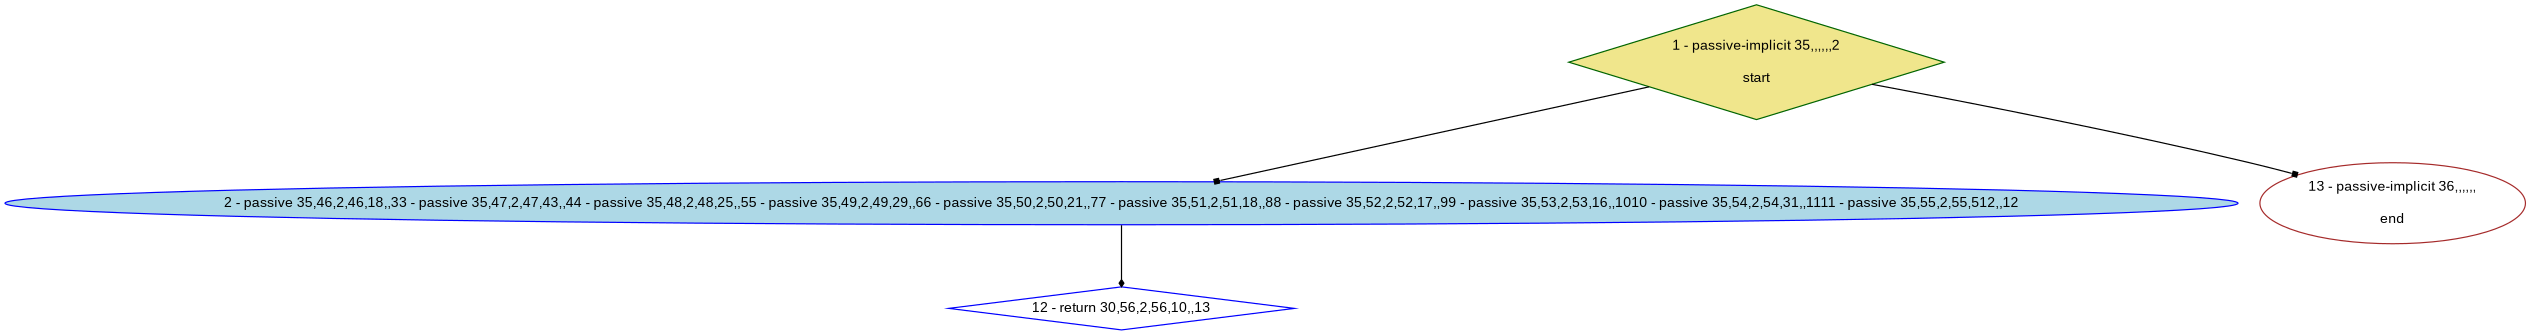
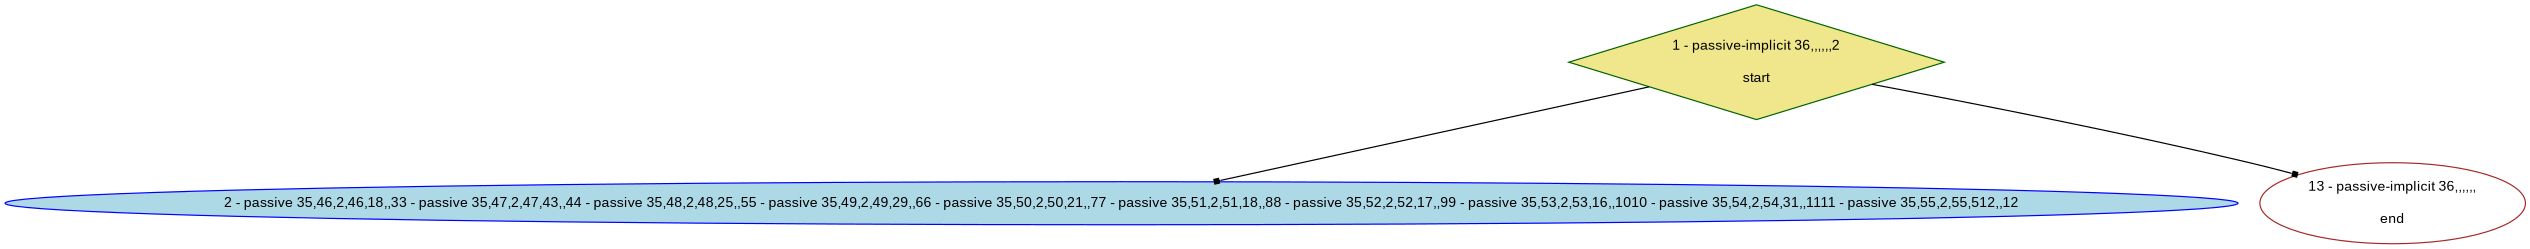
(1756, 62) -> (1756, 62)
(1122, 308) -> none
